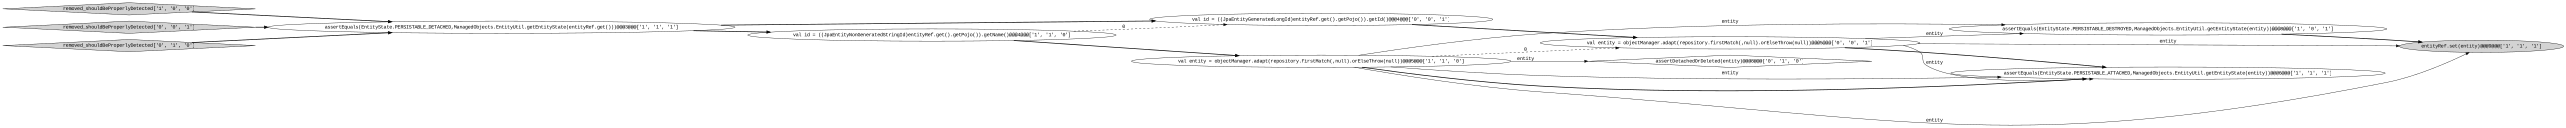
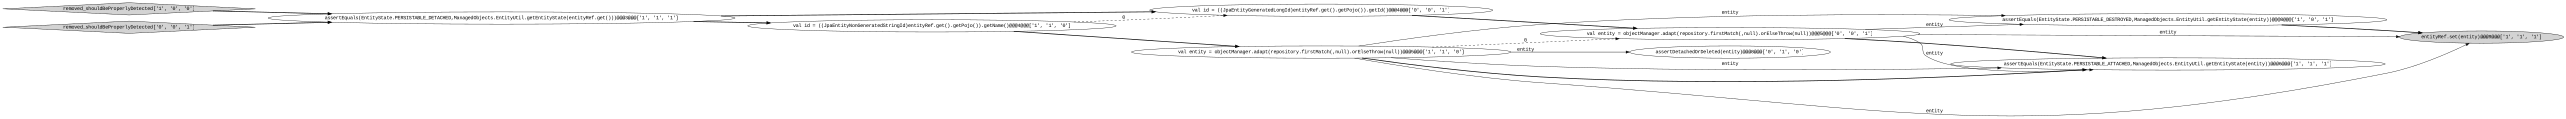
(129, 46) -> none
(1730, 61) -> (1730, 52)
